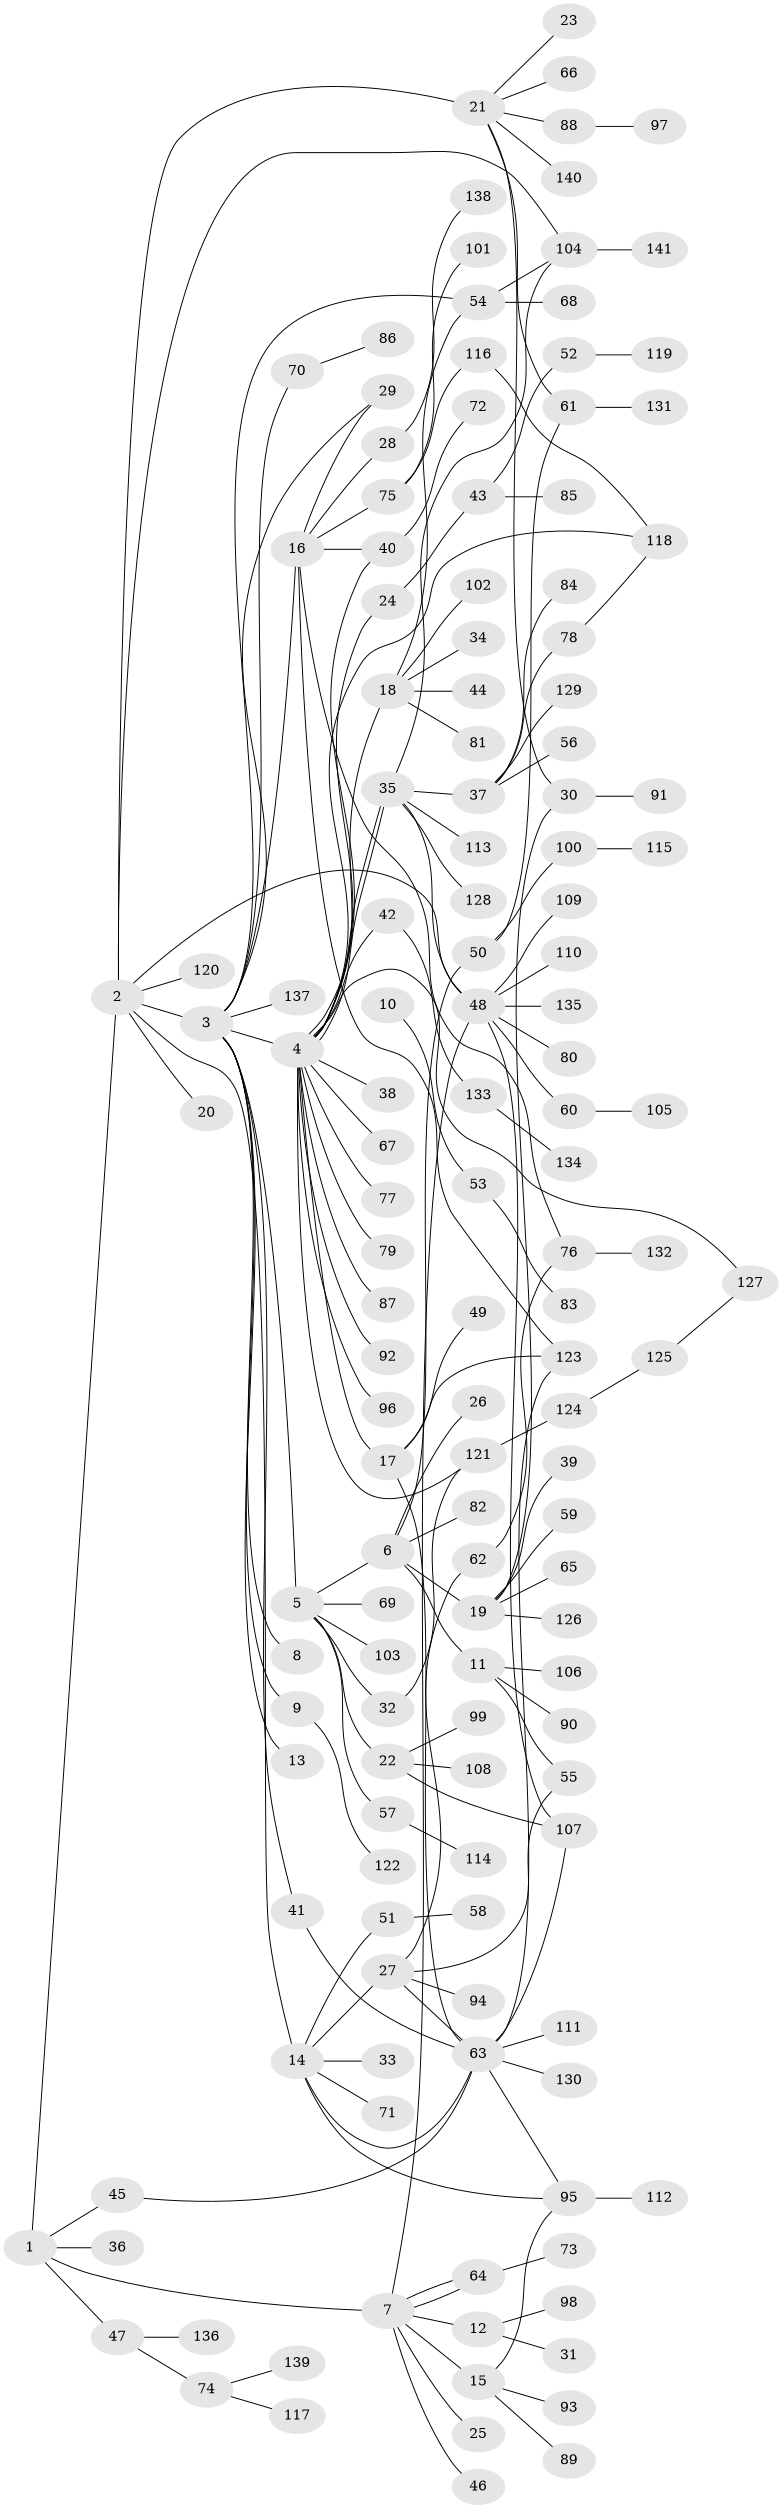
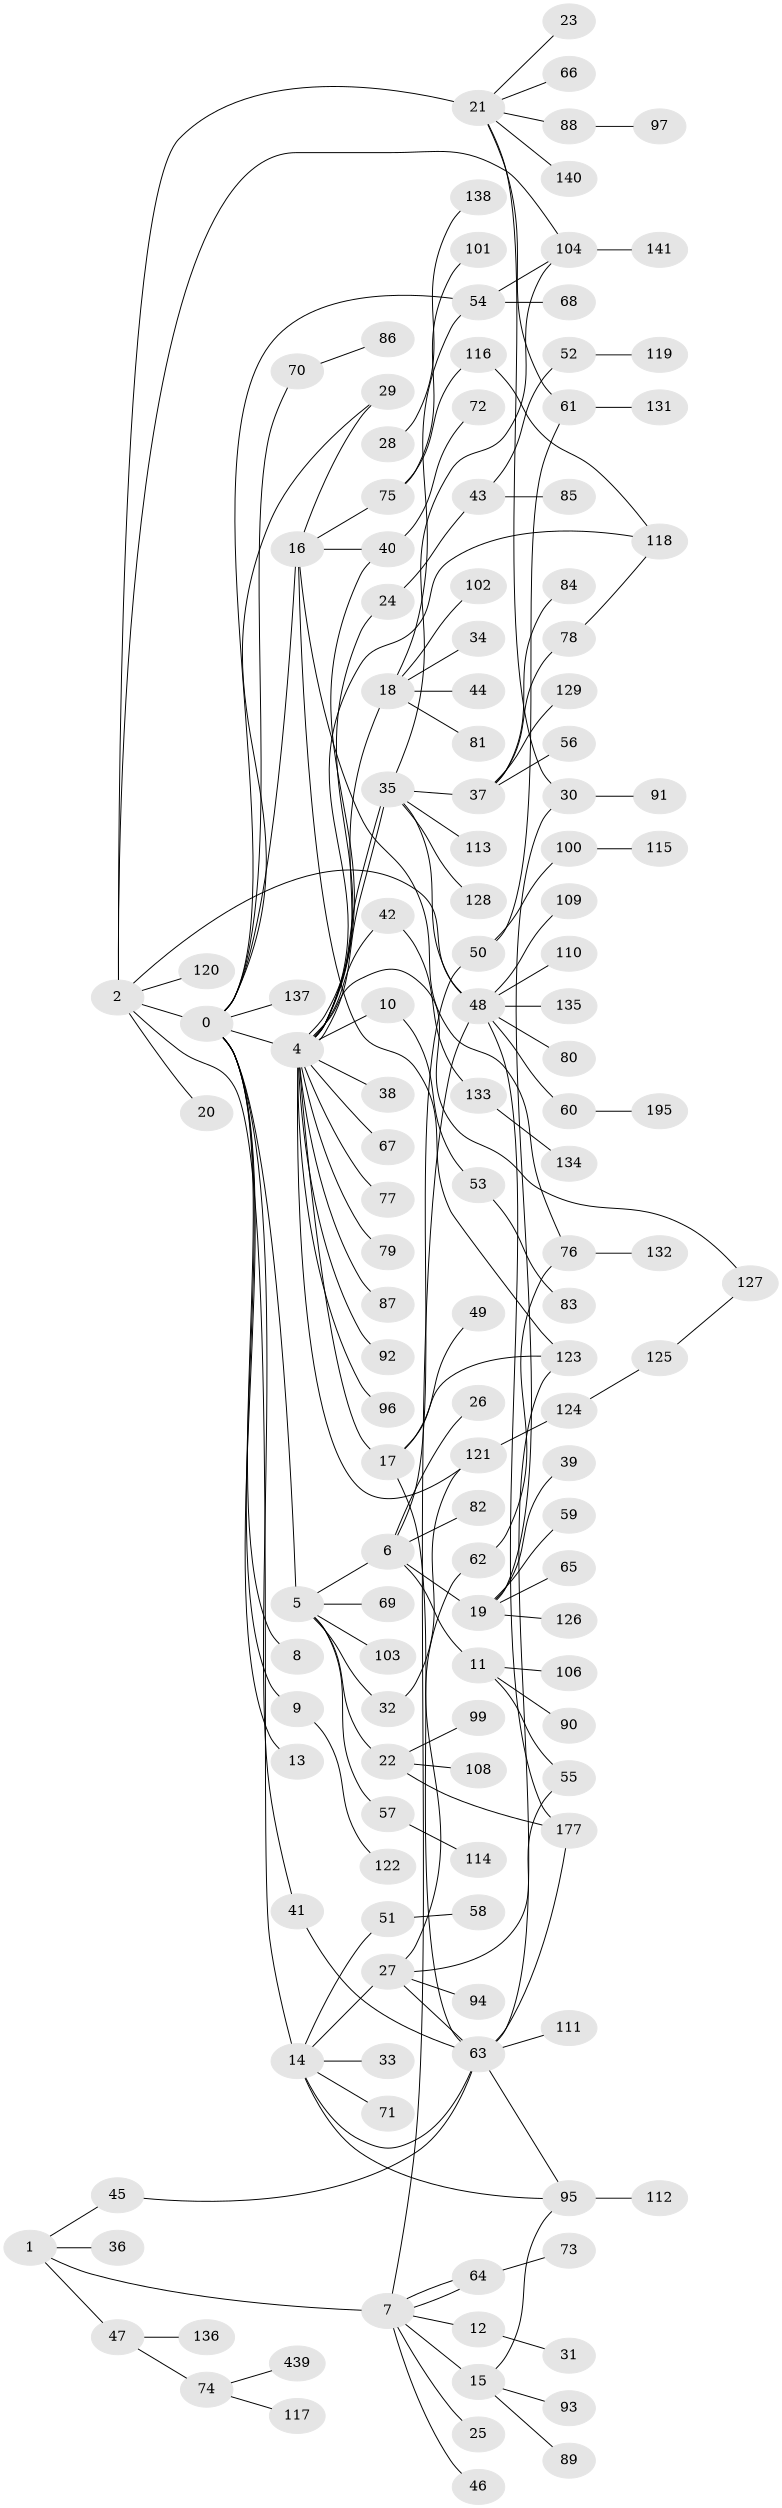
(339, 495) -> none
(207, 1024) -> (207, 1024)
none -> (343, 1028)
(660, 1111) -> (660, 1111)
(74, 1623) -> none
(569, 1831) -> (569, 1831)
(569, 2081) -> none
(569, 2303) -> none
(297, 2363) -> (297, 2363)
